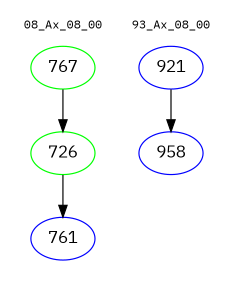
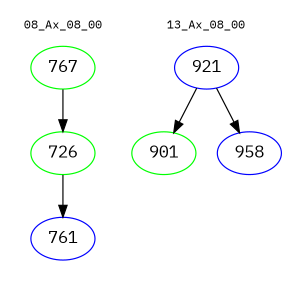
(172, 26) -> (207, 26)
none -> (164, 153)
